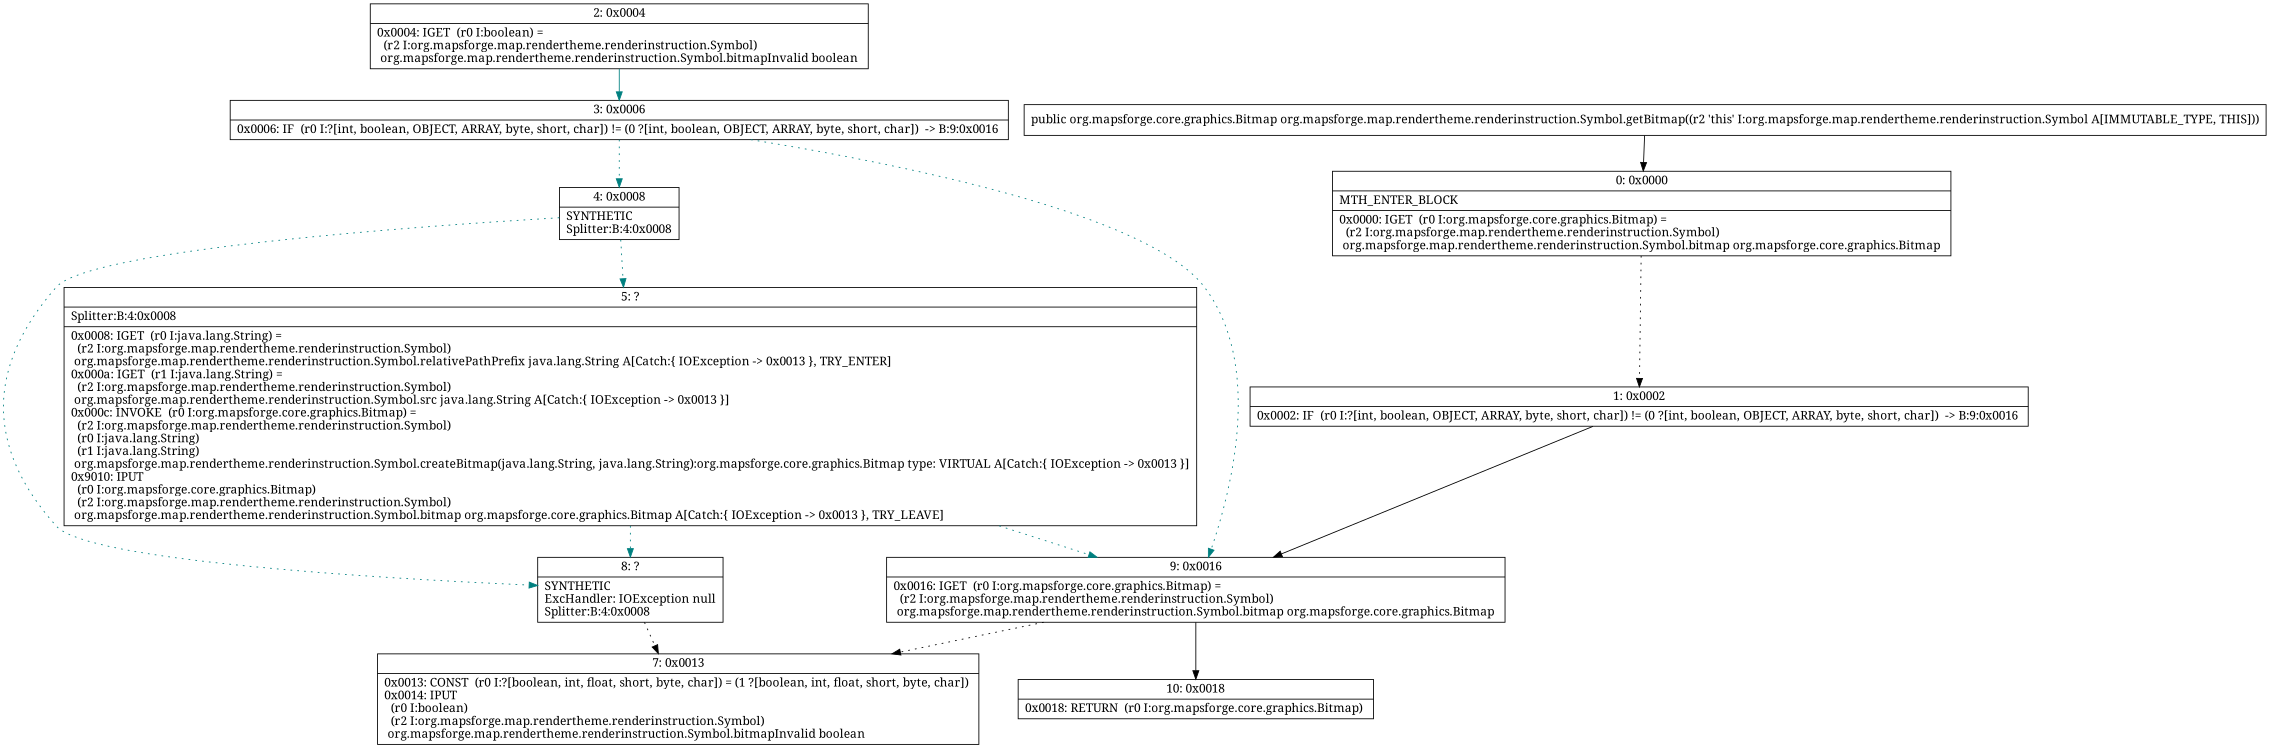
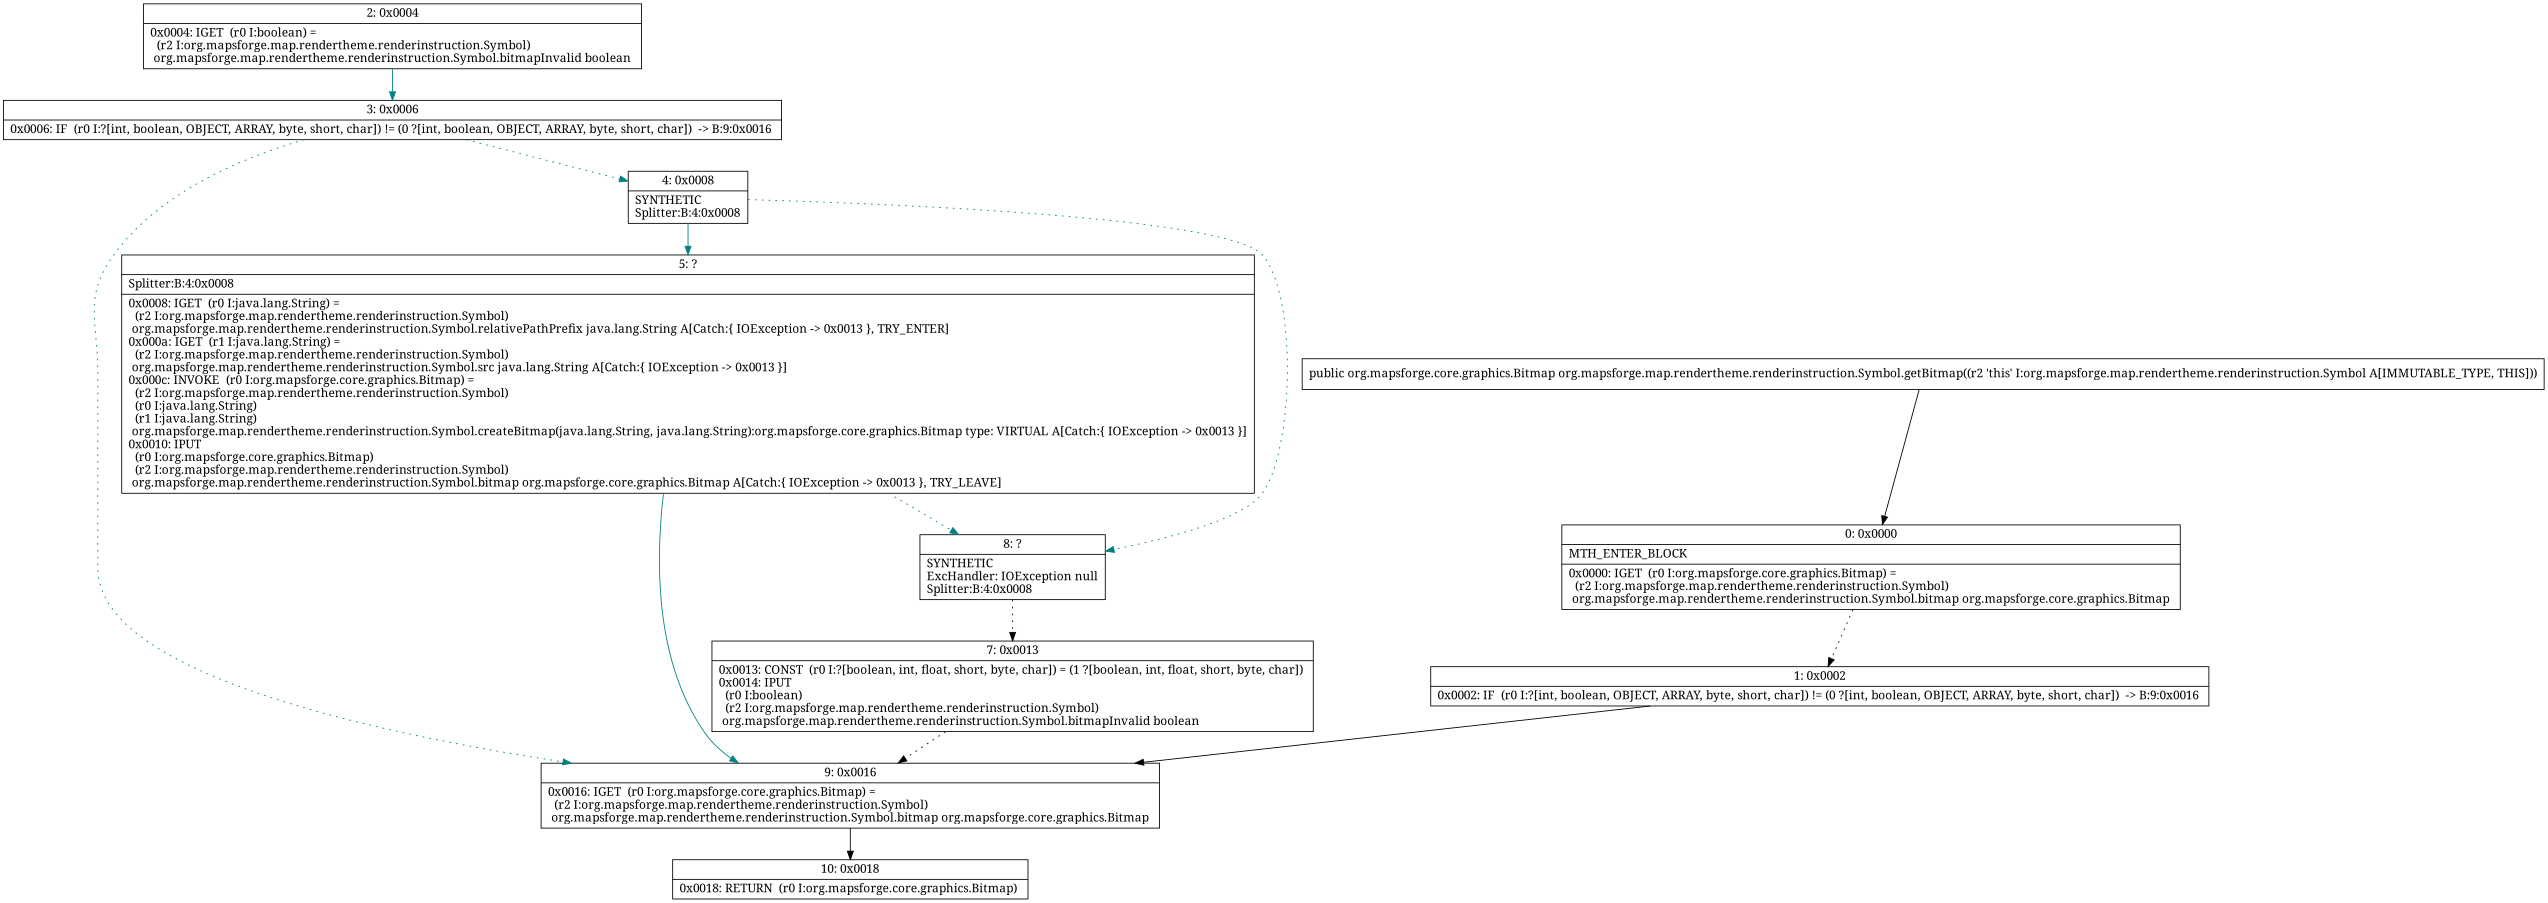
(622, 259) -> (688, 235)
(111, 477) -> (168, 445)
(1044, 540) -> (666, 635)
(972, 637) -> (925, 745)
